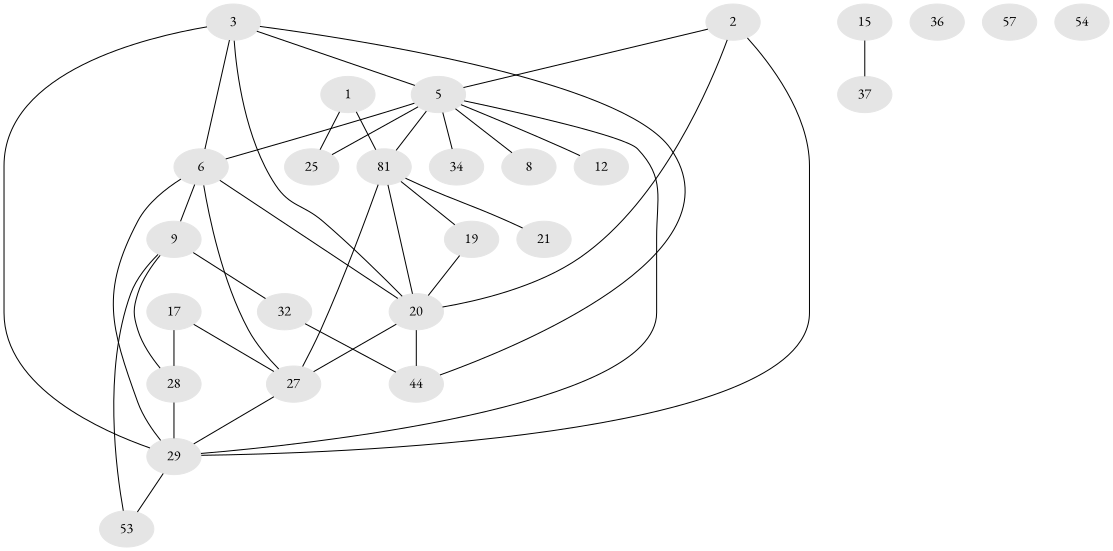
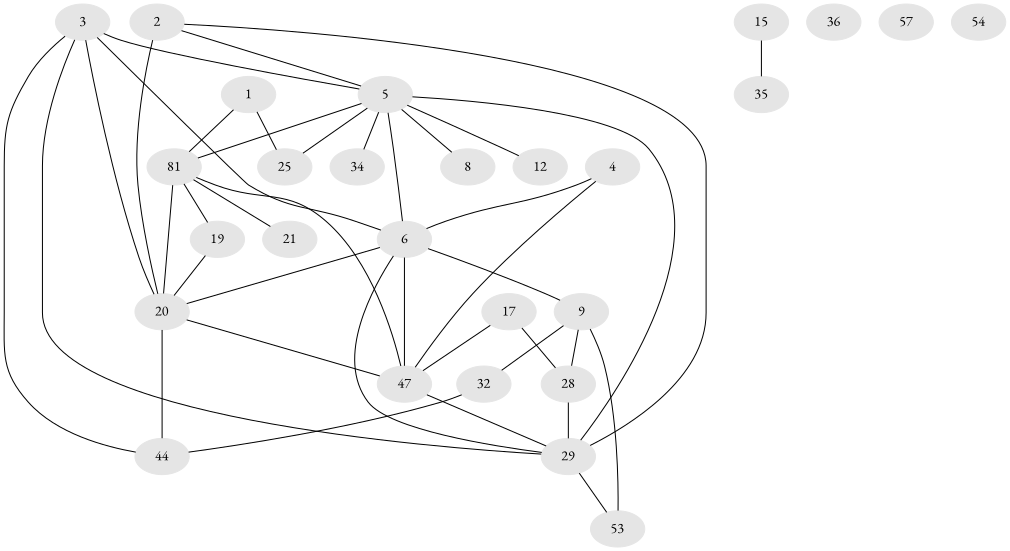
(865, 95) -> (761, 95)
none -> (613, 167)
(294, 384) -> (404, 384)
